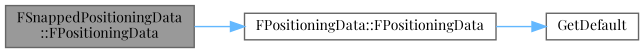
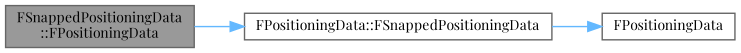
(370, 27) -> (398, 27)
(592, 27) -> (669, 27)
